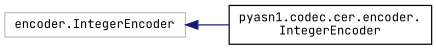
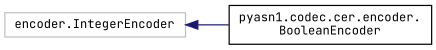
(330, 25) -> (330, 25)
